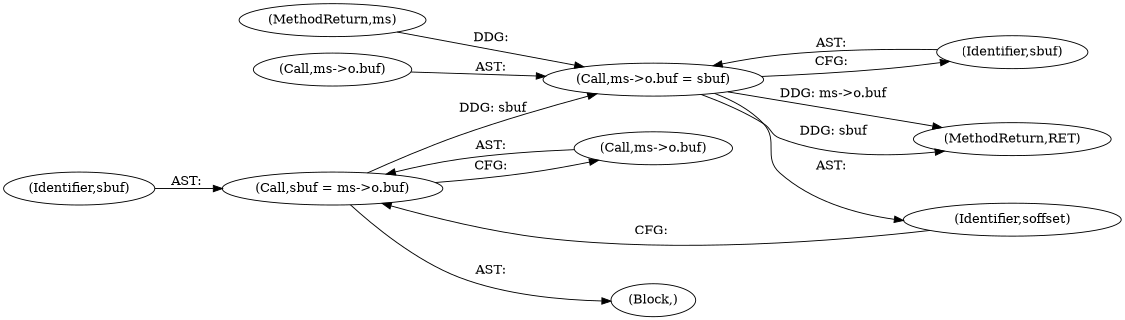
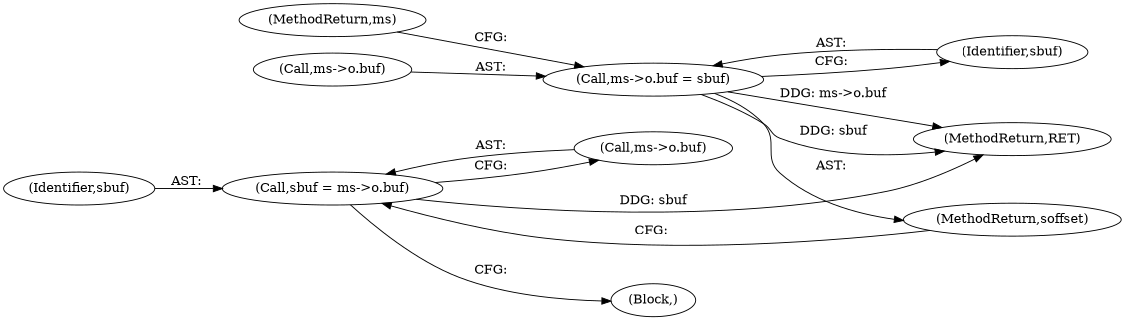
(493, 38) -> (493, 38)
(476, 130) -> (699, 211)
(1012, 220) -> (1012, 220)
(493, 270) -> (493, 270)
